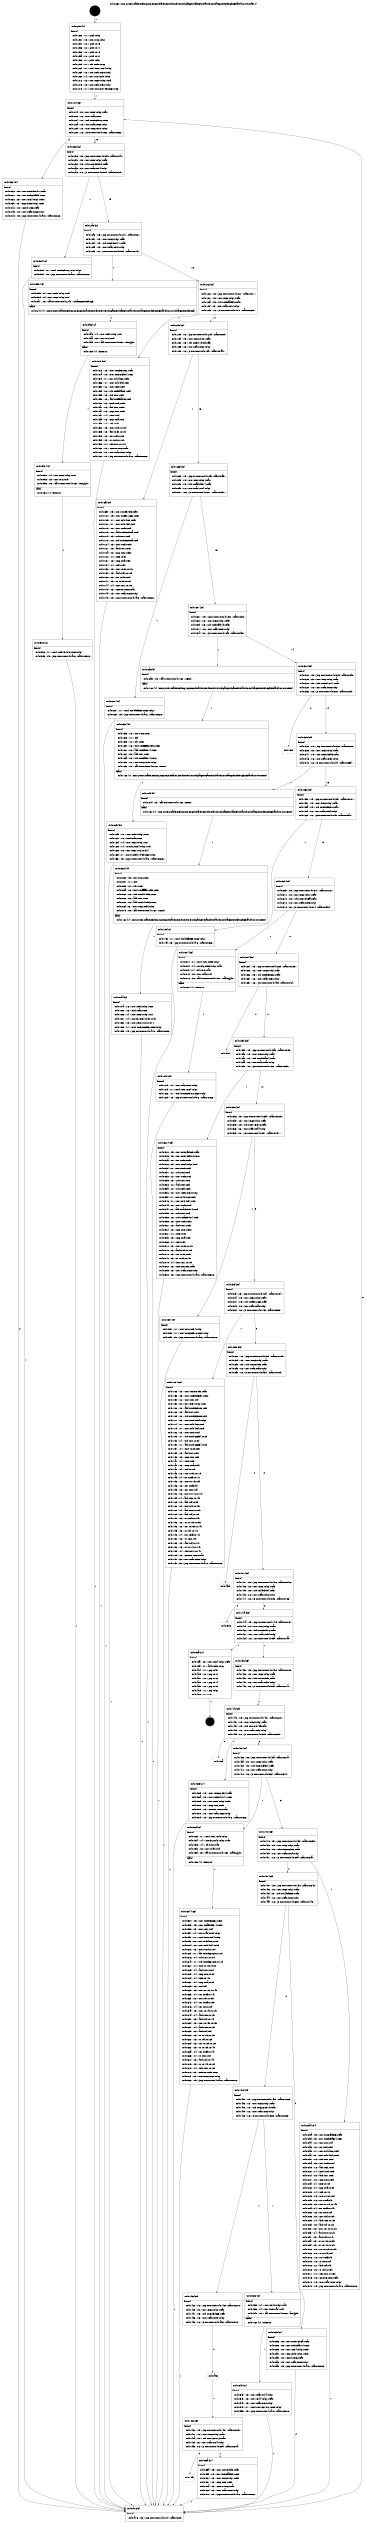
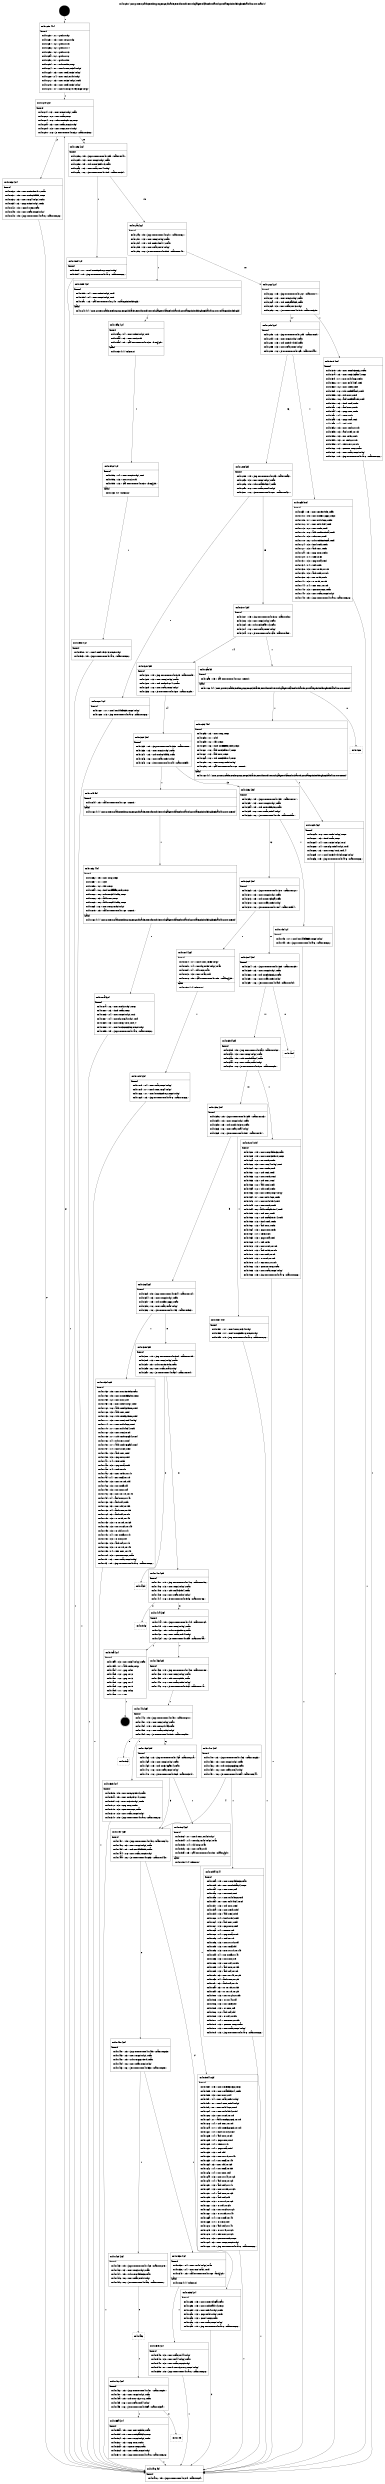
(297, 719) -> (341, 712)
(274, 1803) -> (169, 1803)
